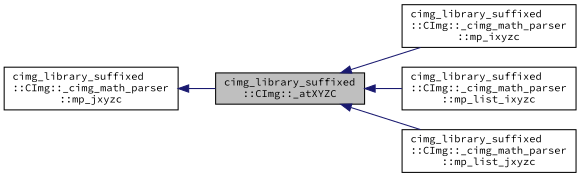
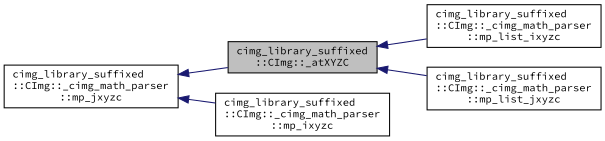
(386, 59) -> (202, 101)
